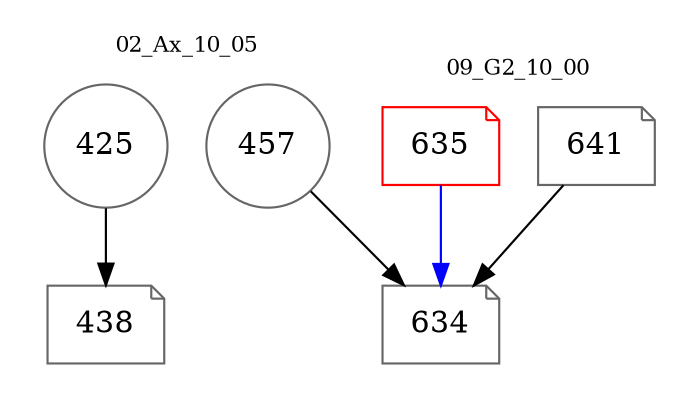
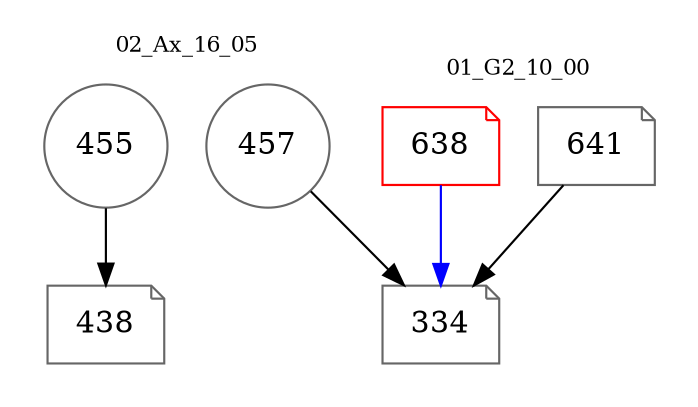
(187, 46) -> (187, 46)
(519, 69) -> (519, 69)
(106, 146) -> (106, 146)
(441, 146) -> (441, 146)
(441, 325) -> (441, 325)
